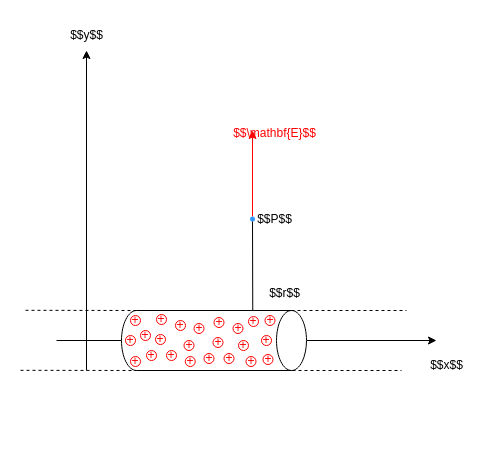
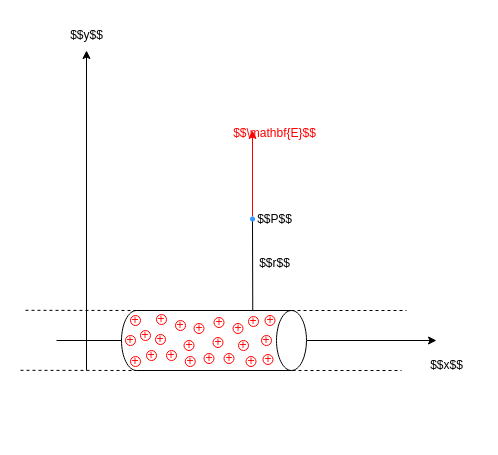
(284, 293) -> (274, 263)
